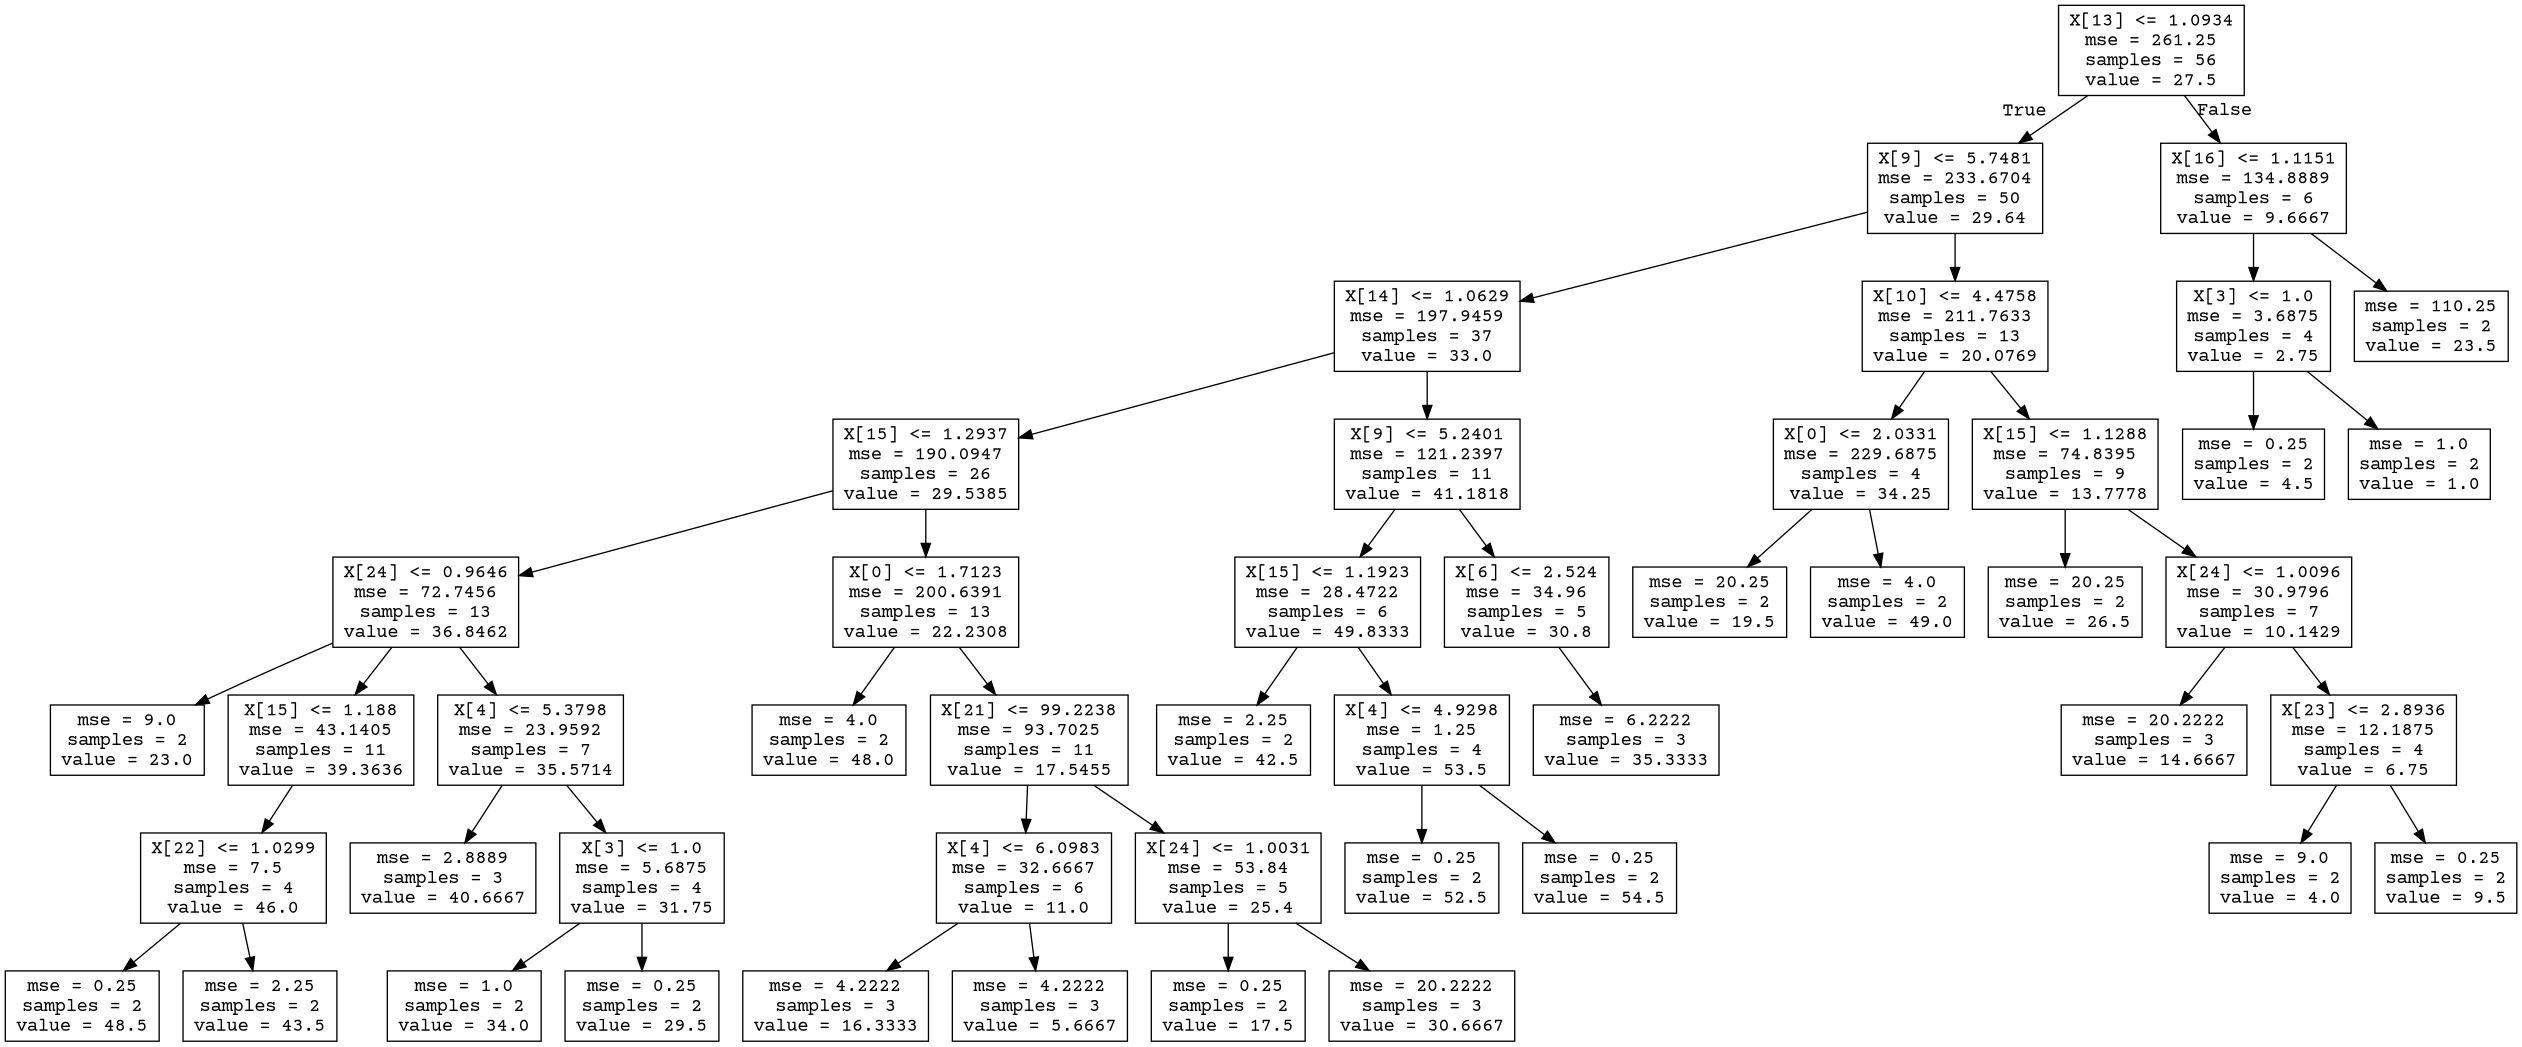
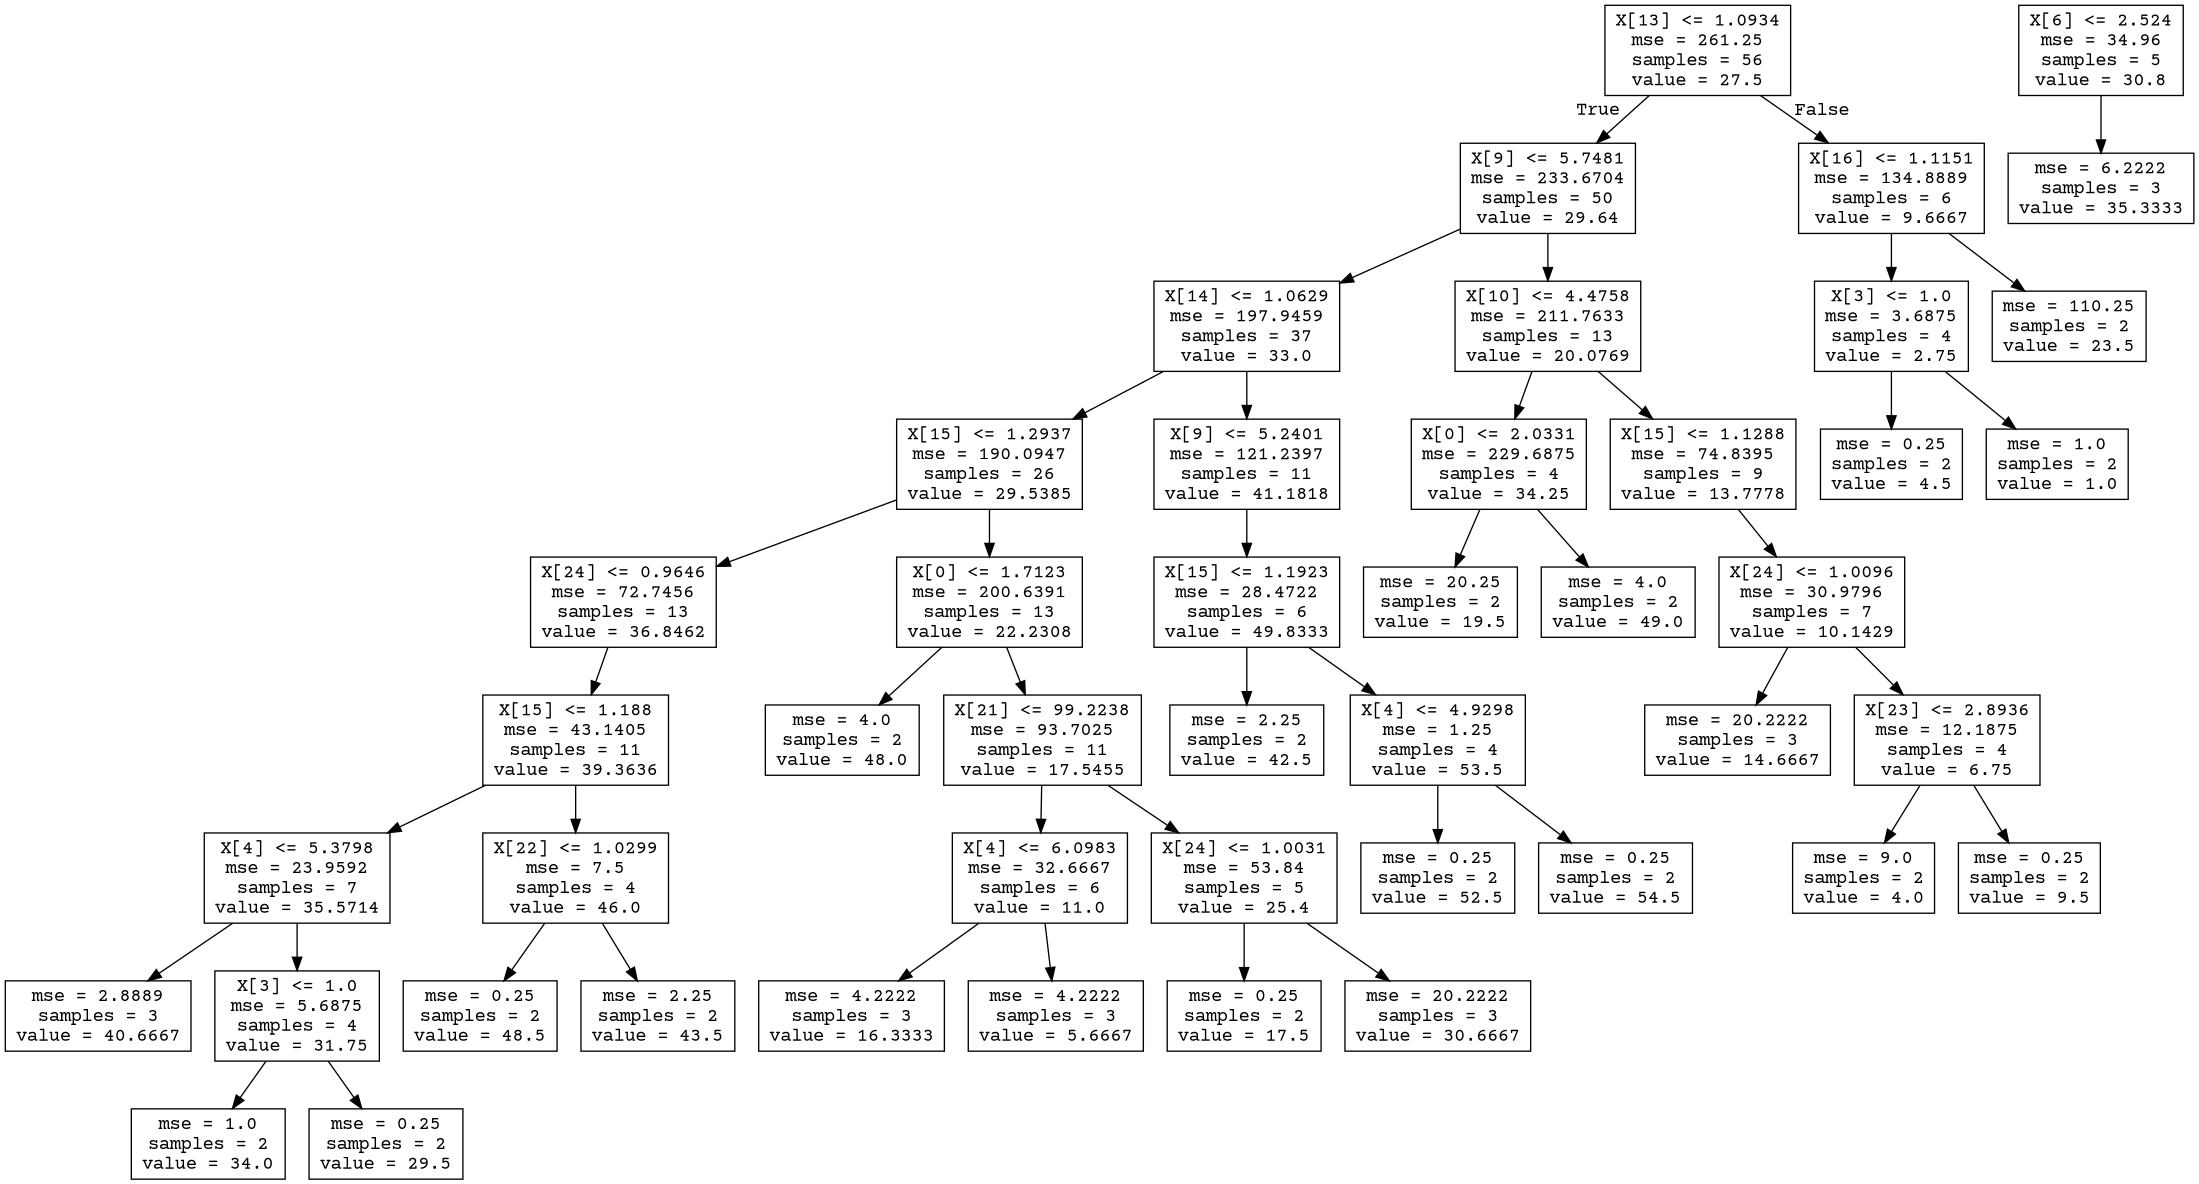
(1473, 528) -> none
(2065, 602) -> none
(474, 666) -> (443, 806)
(127, 740) -> none
